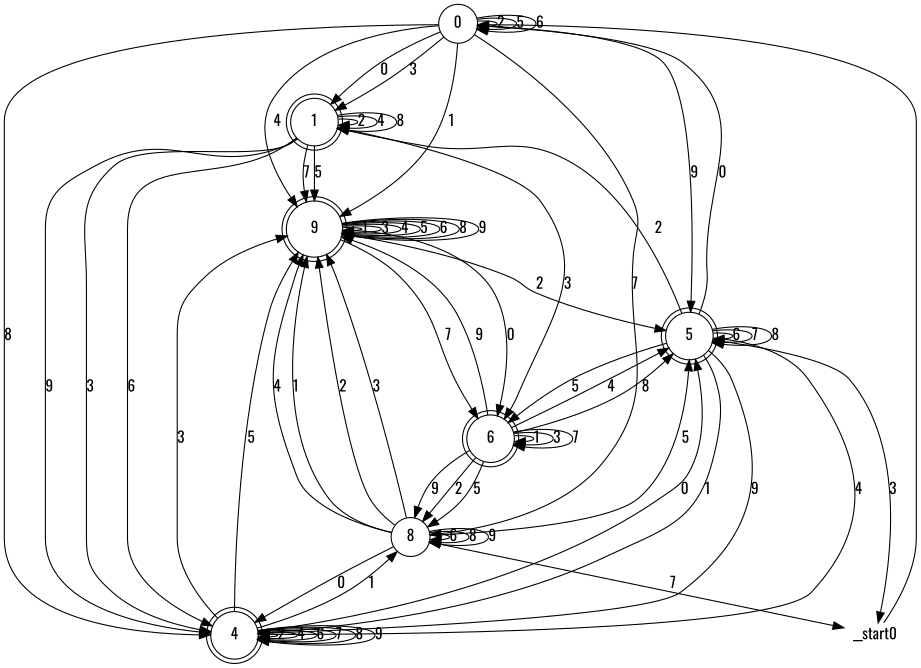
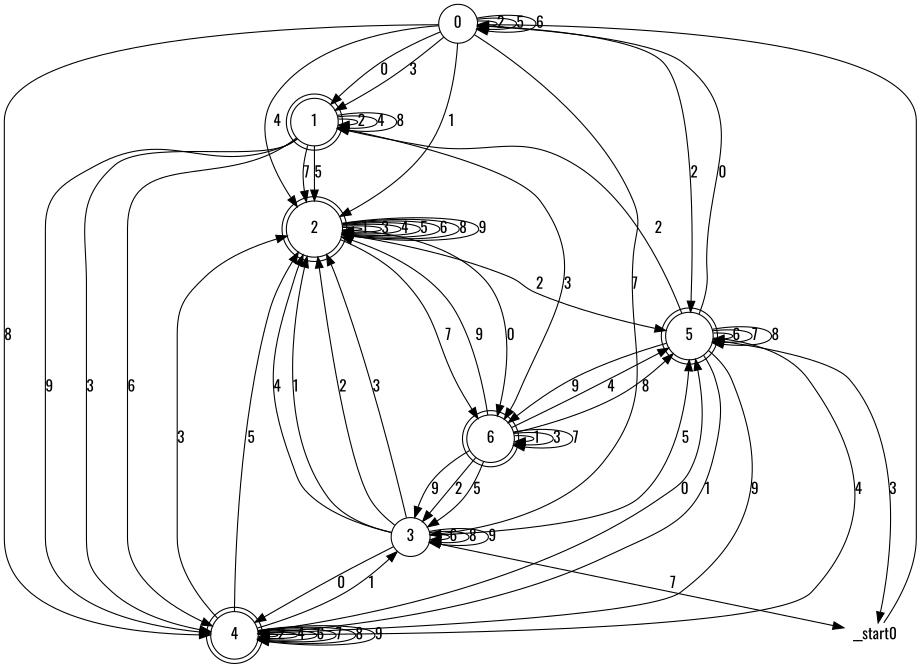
(694, 173) -> (694, 173)
(314, 229) -> (314, 229)
(575, 387) -> (575, 387)
(411, 537) -> (411, 537)
